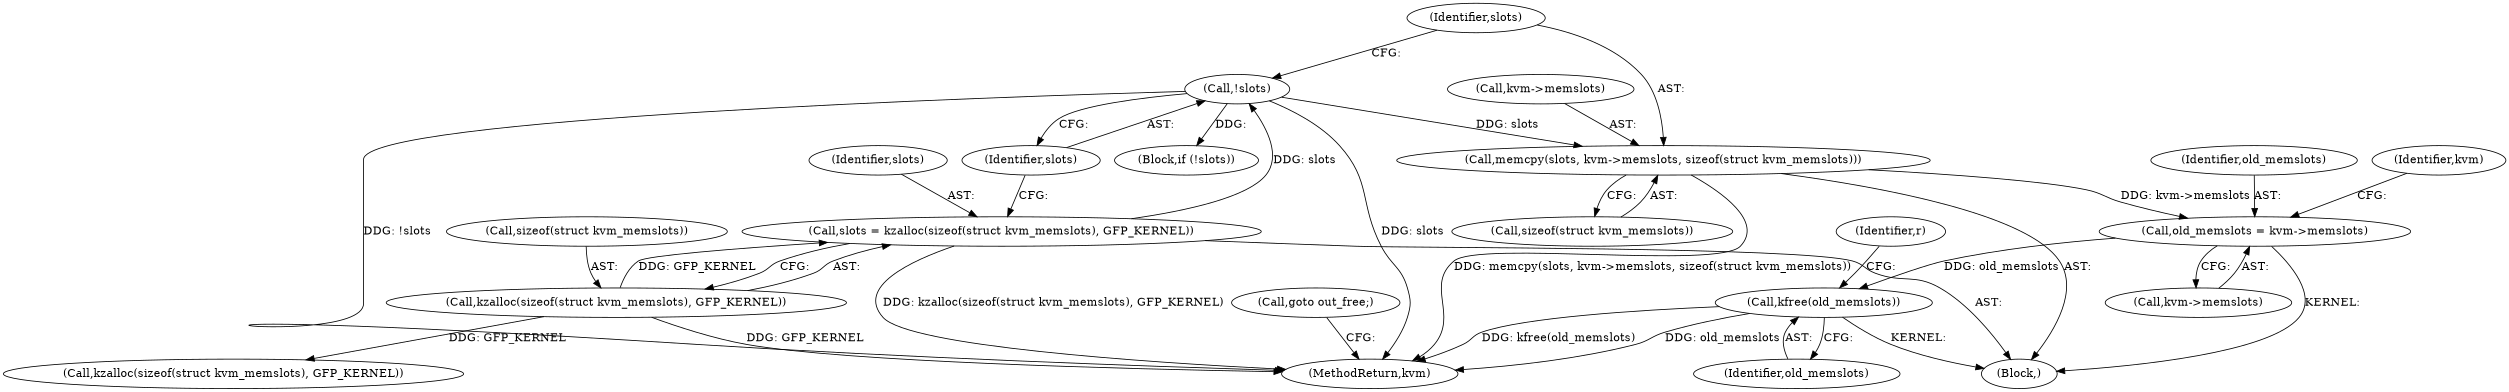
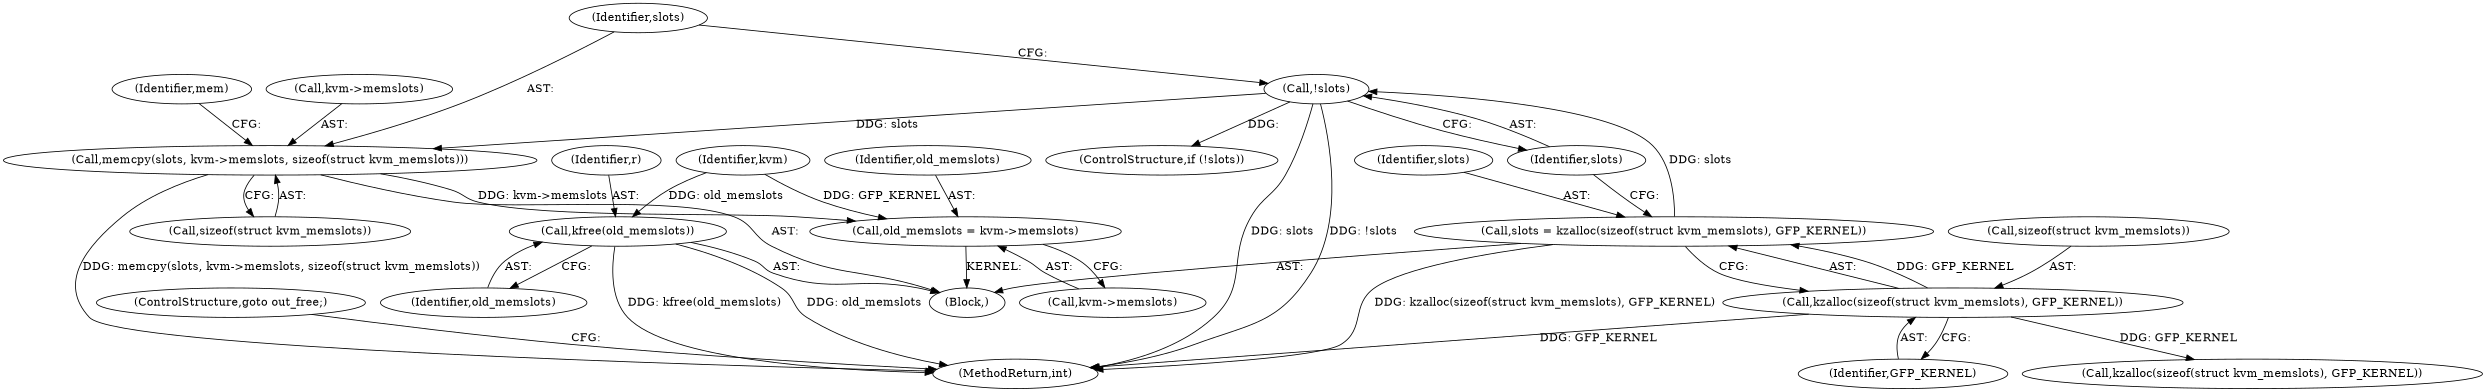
none -> (182, 89)
(1187, 160) -> (1162, 160)
(2374, 196) -> (882, 196)
(1989, 253) -> (671, 189)
(1883, 267) -> (628, 196)
(1316, 303) -> (231, 303)
(1921, 338) -> (789, 267)
(1370, 374) -> (1015, 374)
none -> (1903, 374)
